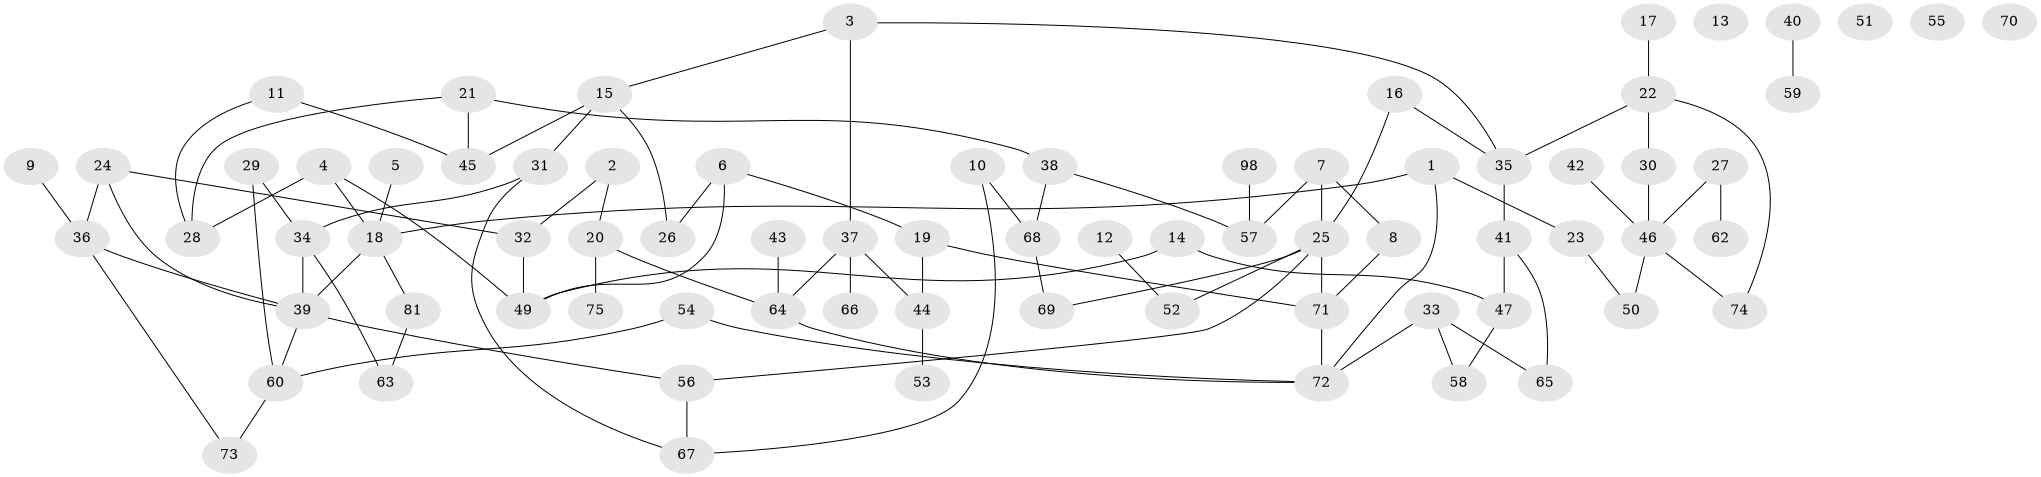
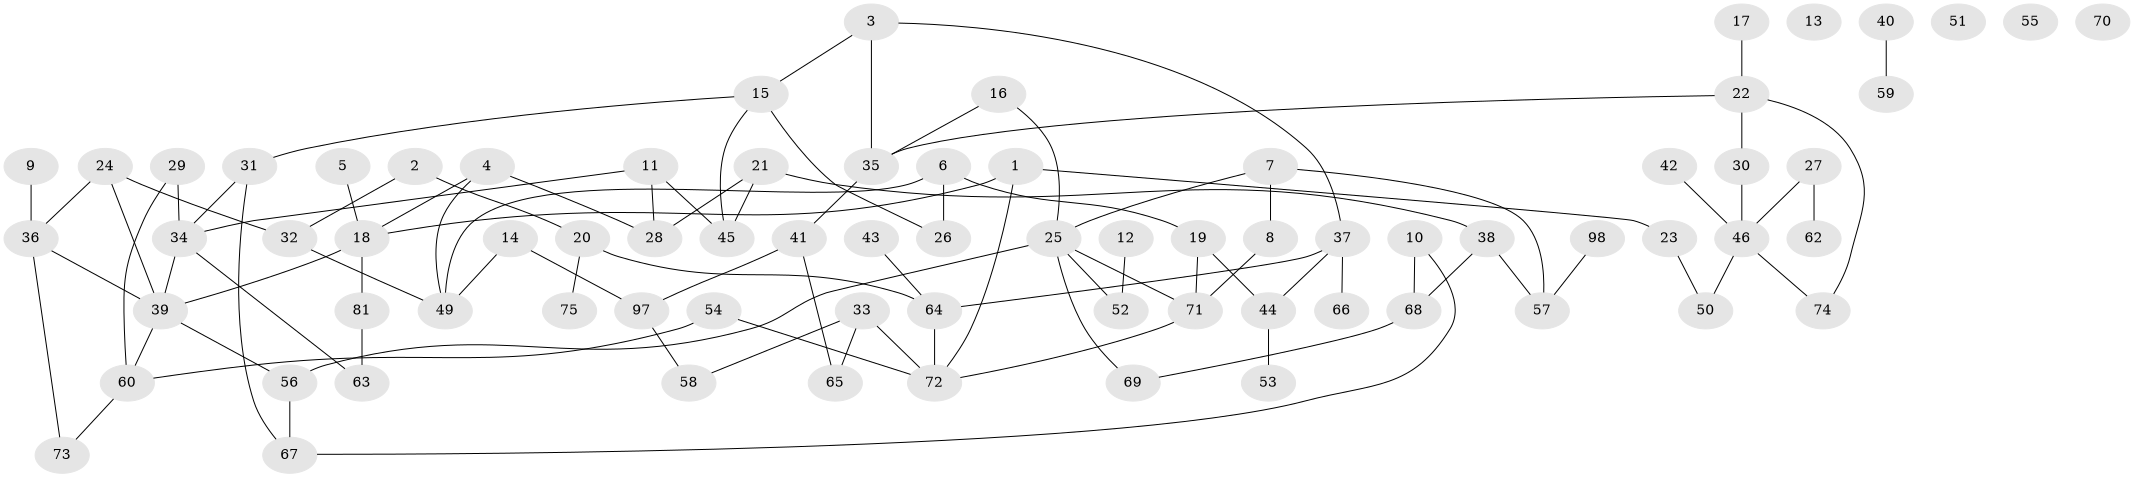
none -> (414, 199)
(1504, 311) -> (642, 311)
